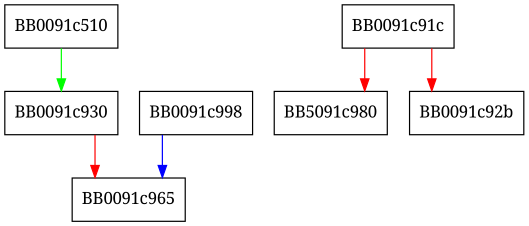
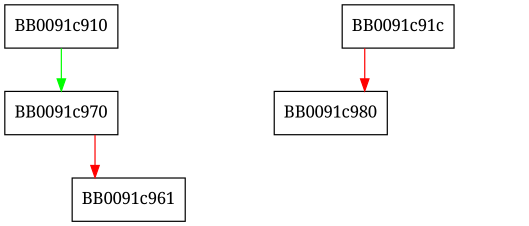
(61, 26) -> (61, 26)
(61, 113) -> (61, 113)
(196, 113) -> none
(331, 113) -> (331, 113)
(467, 113) -> none
(129, 200) -> (129, 200)
